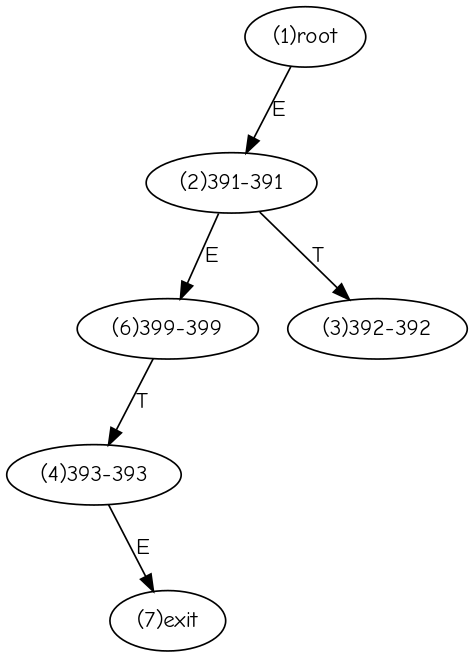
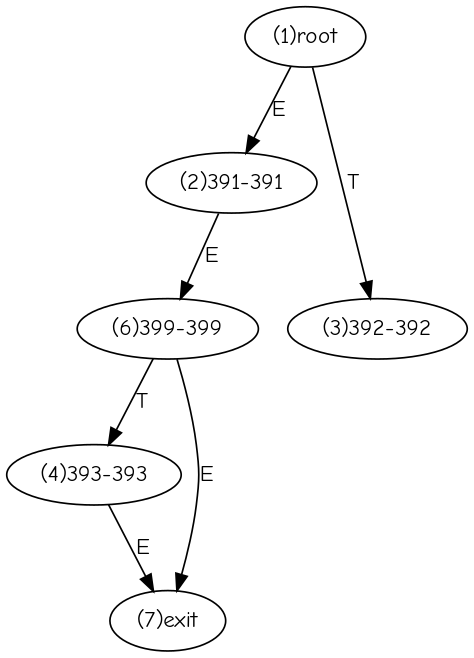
(298, 250) -> (339, 175)
none -> (198, 467)
